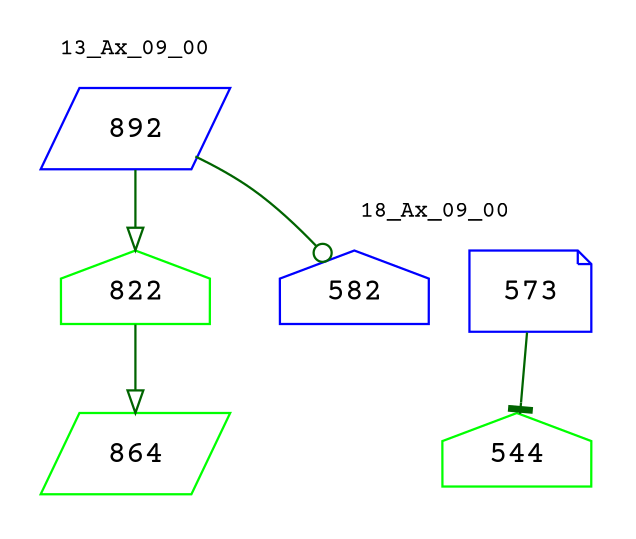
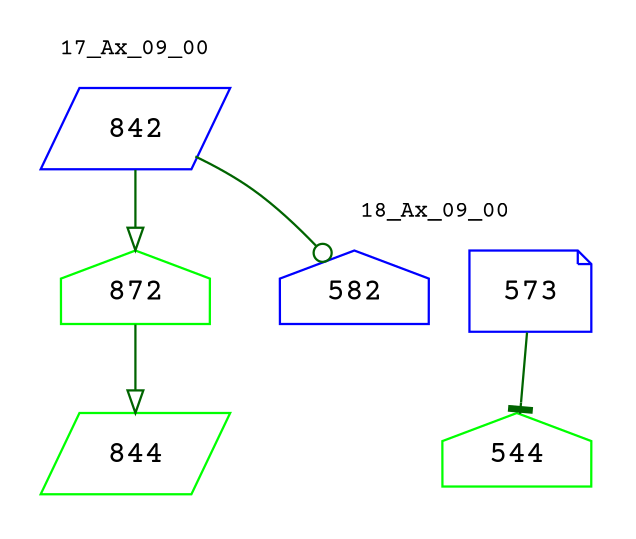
(135, 49) -> (135, 49)
(135, 129) -> (135, 129)
(135, 291) -> (135, 291)
(135, 454) -> (135, 454)
